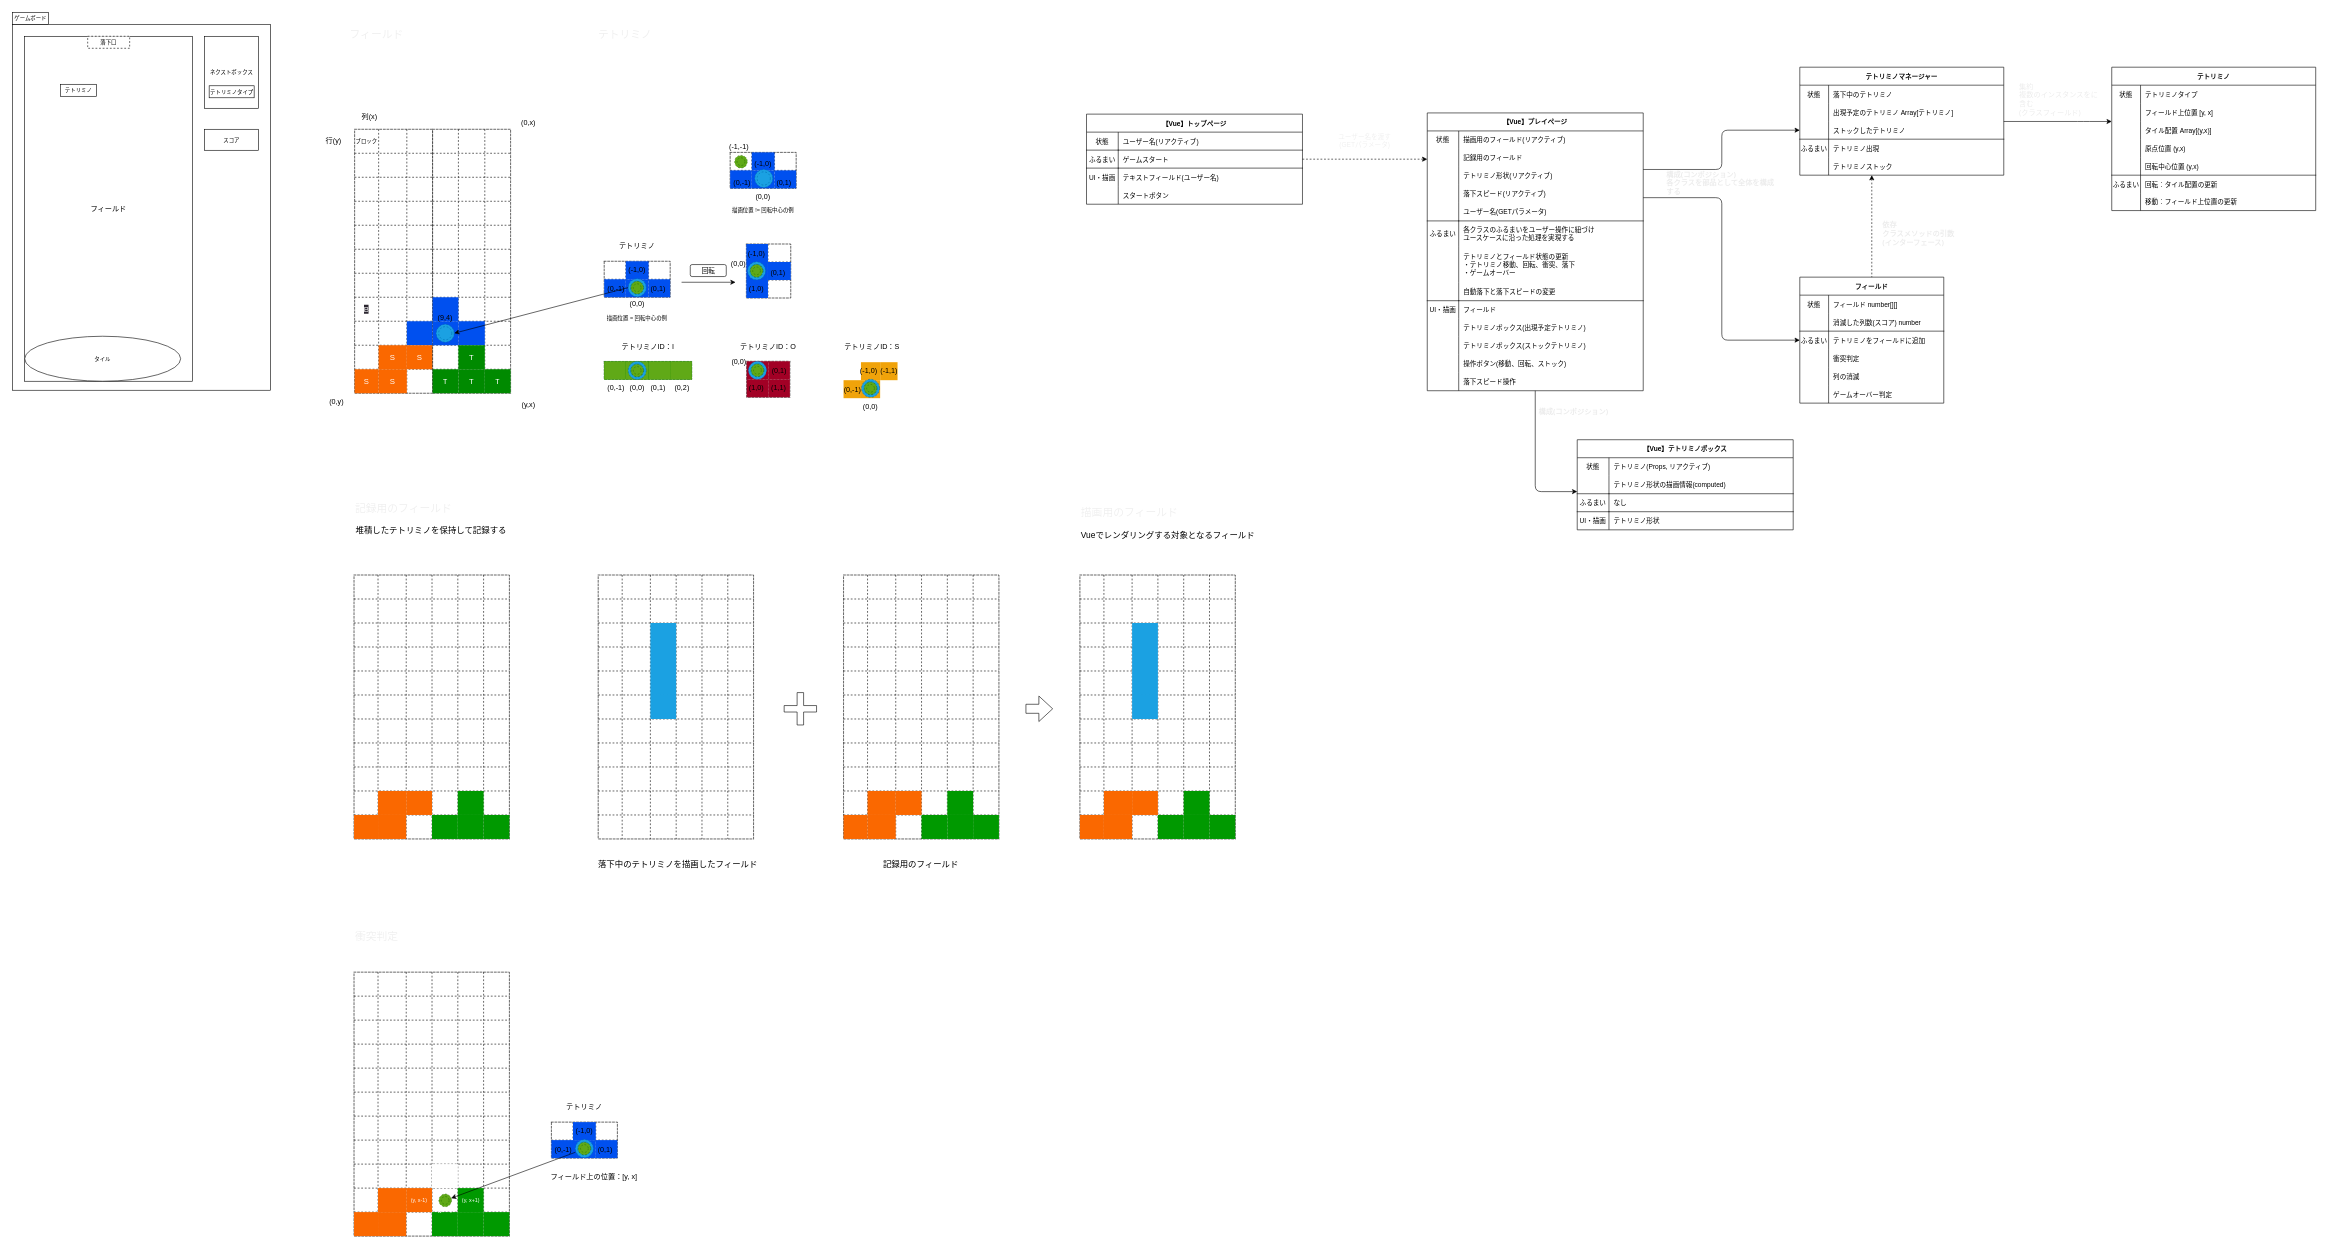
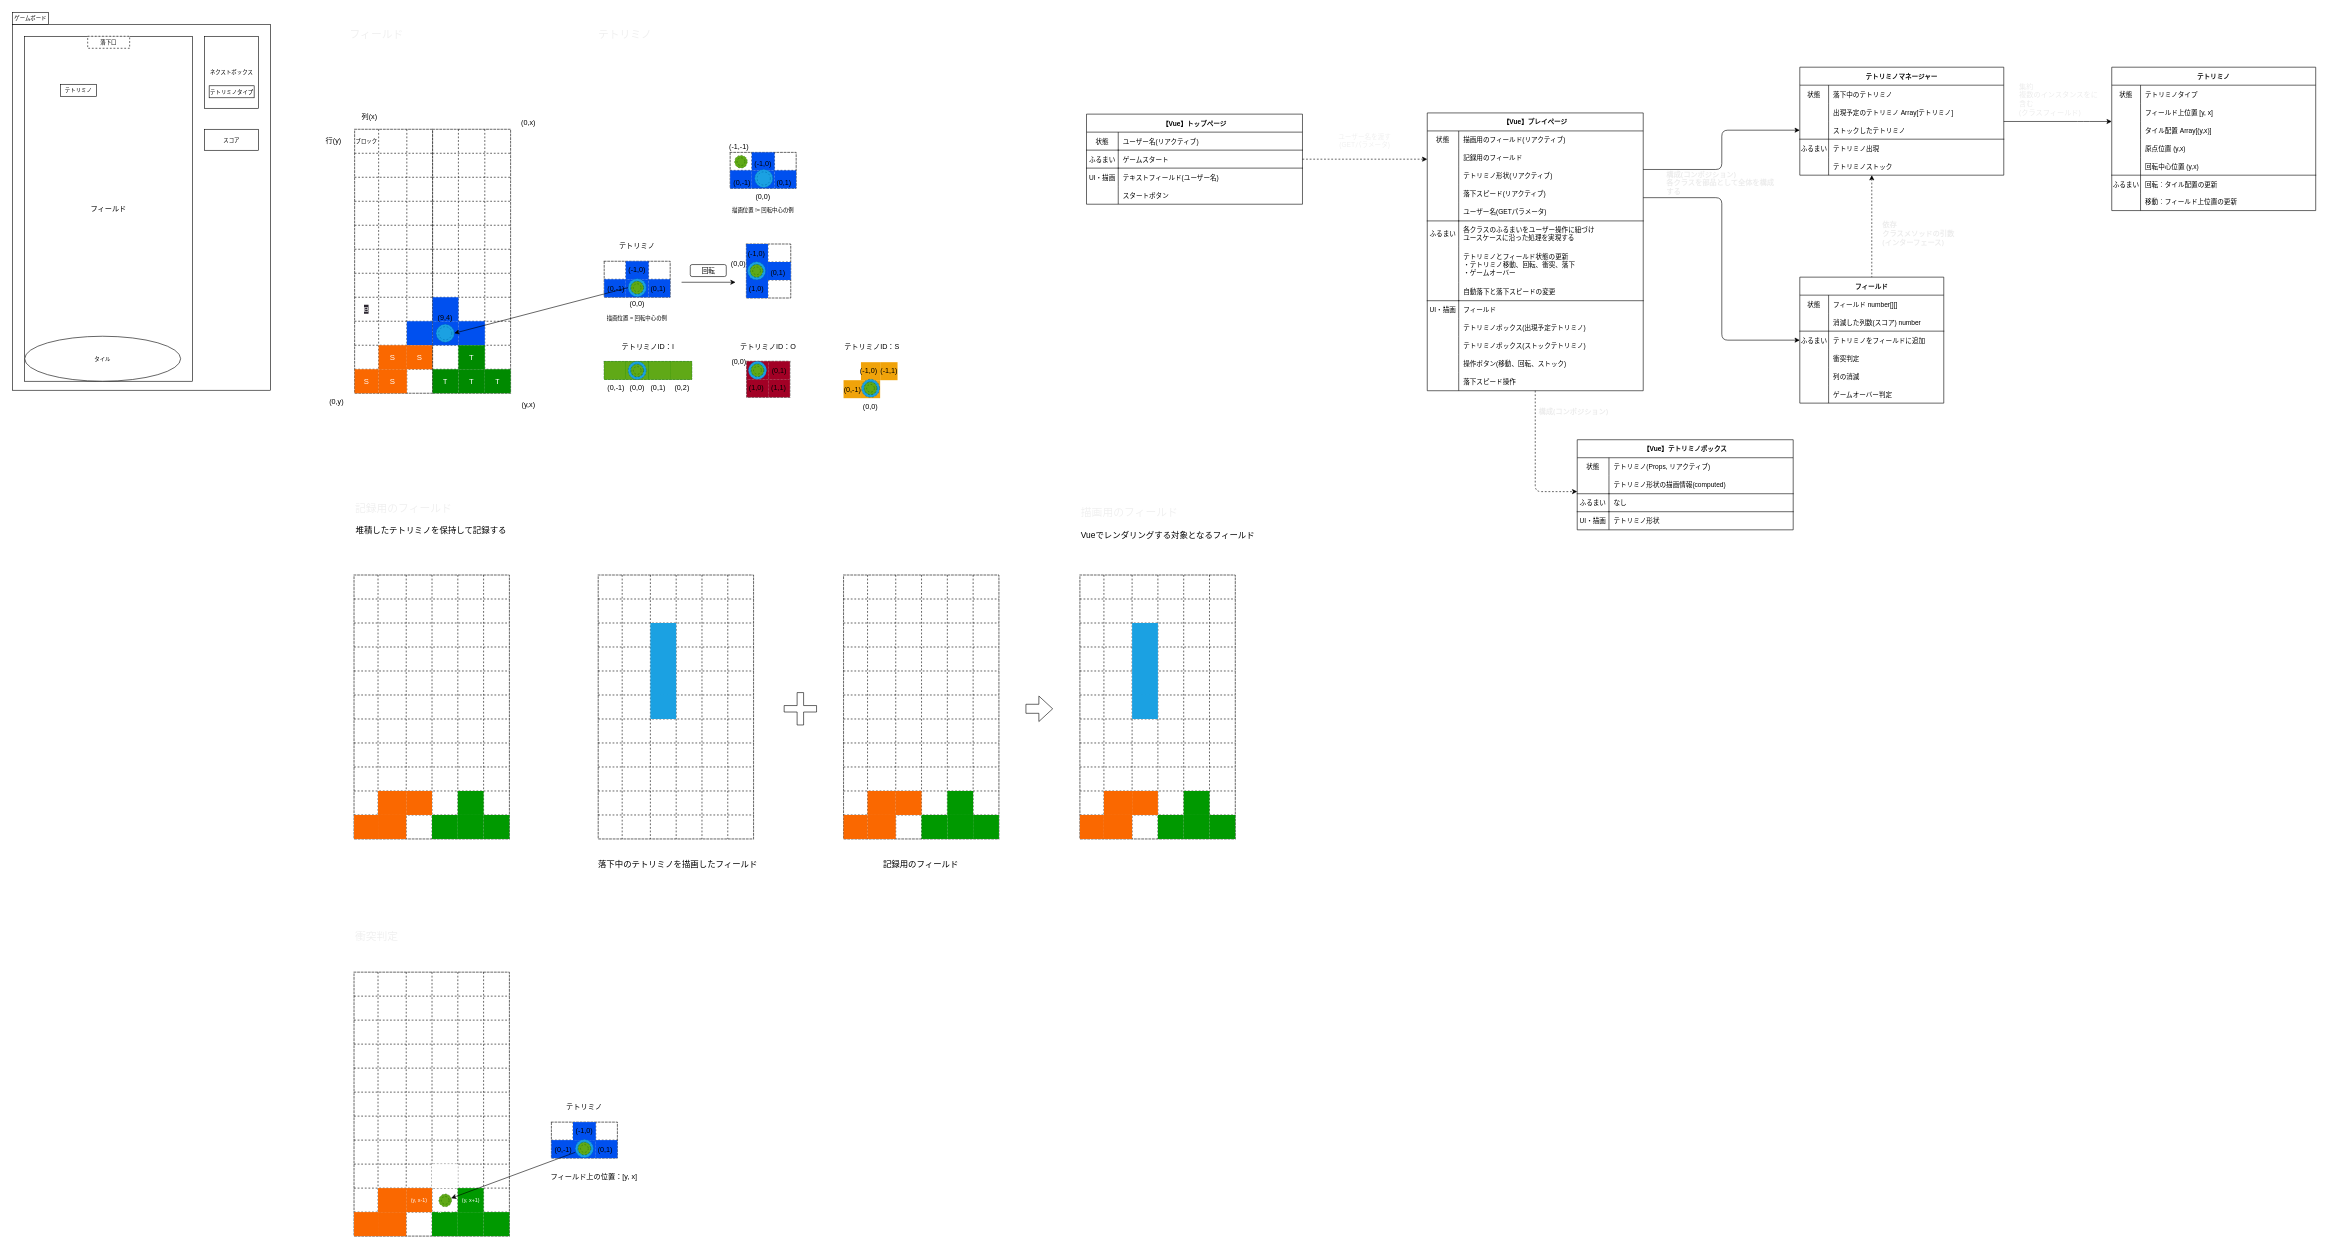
(1535, 459) -> (1535, 459)
